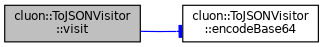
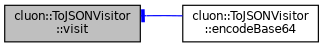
(159, 32) -> (165, 16)
